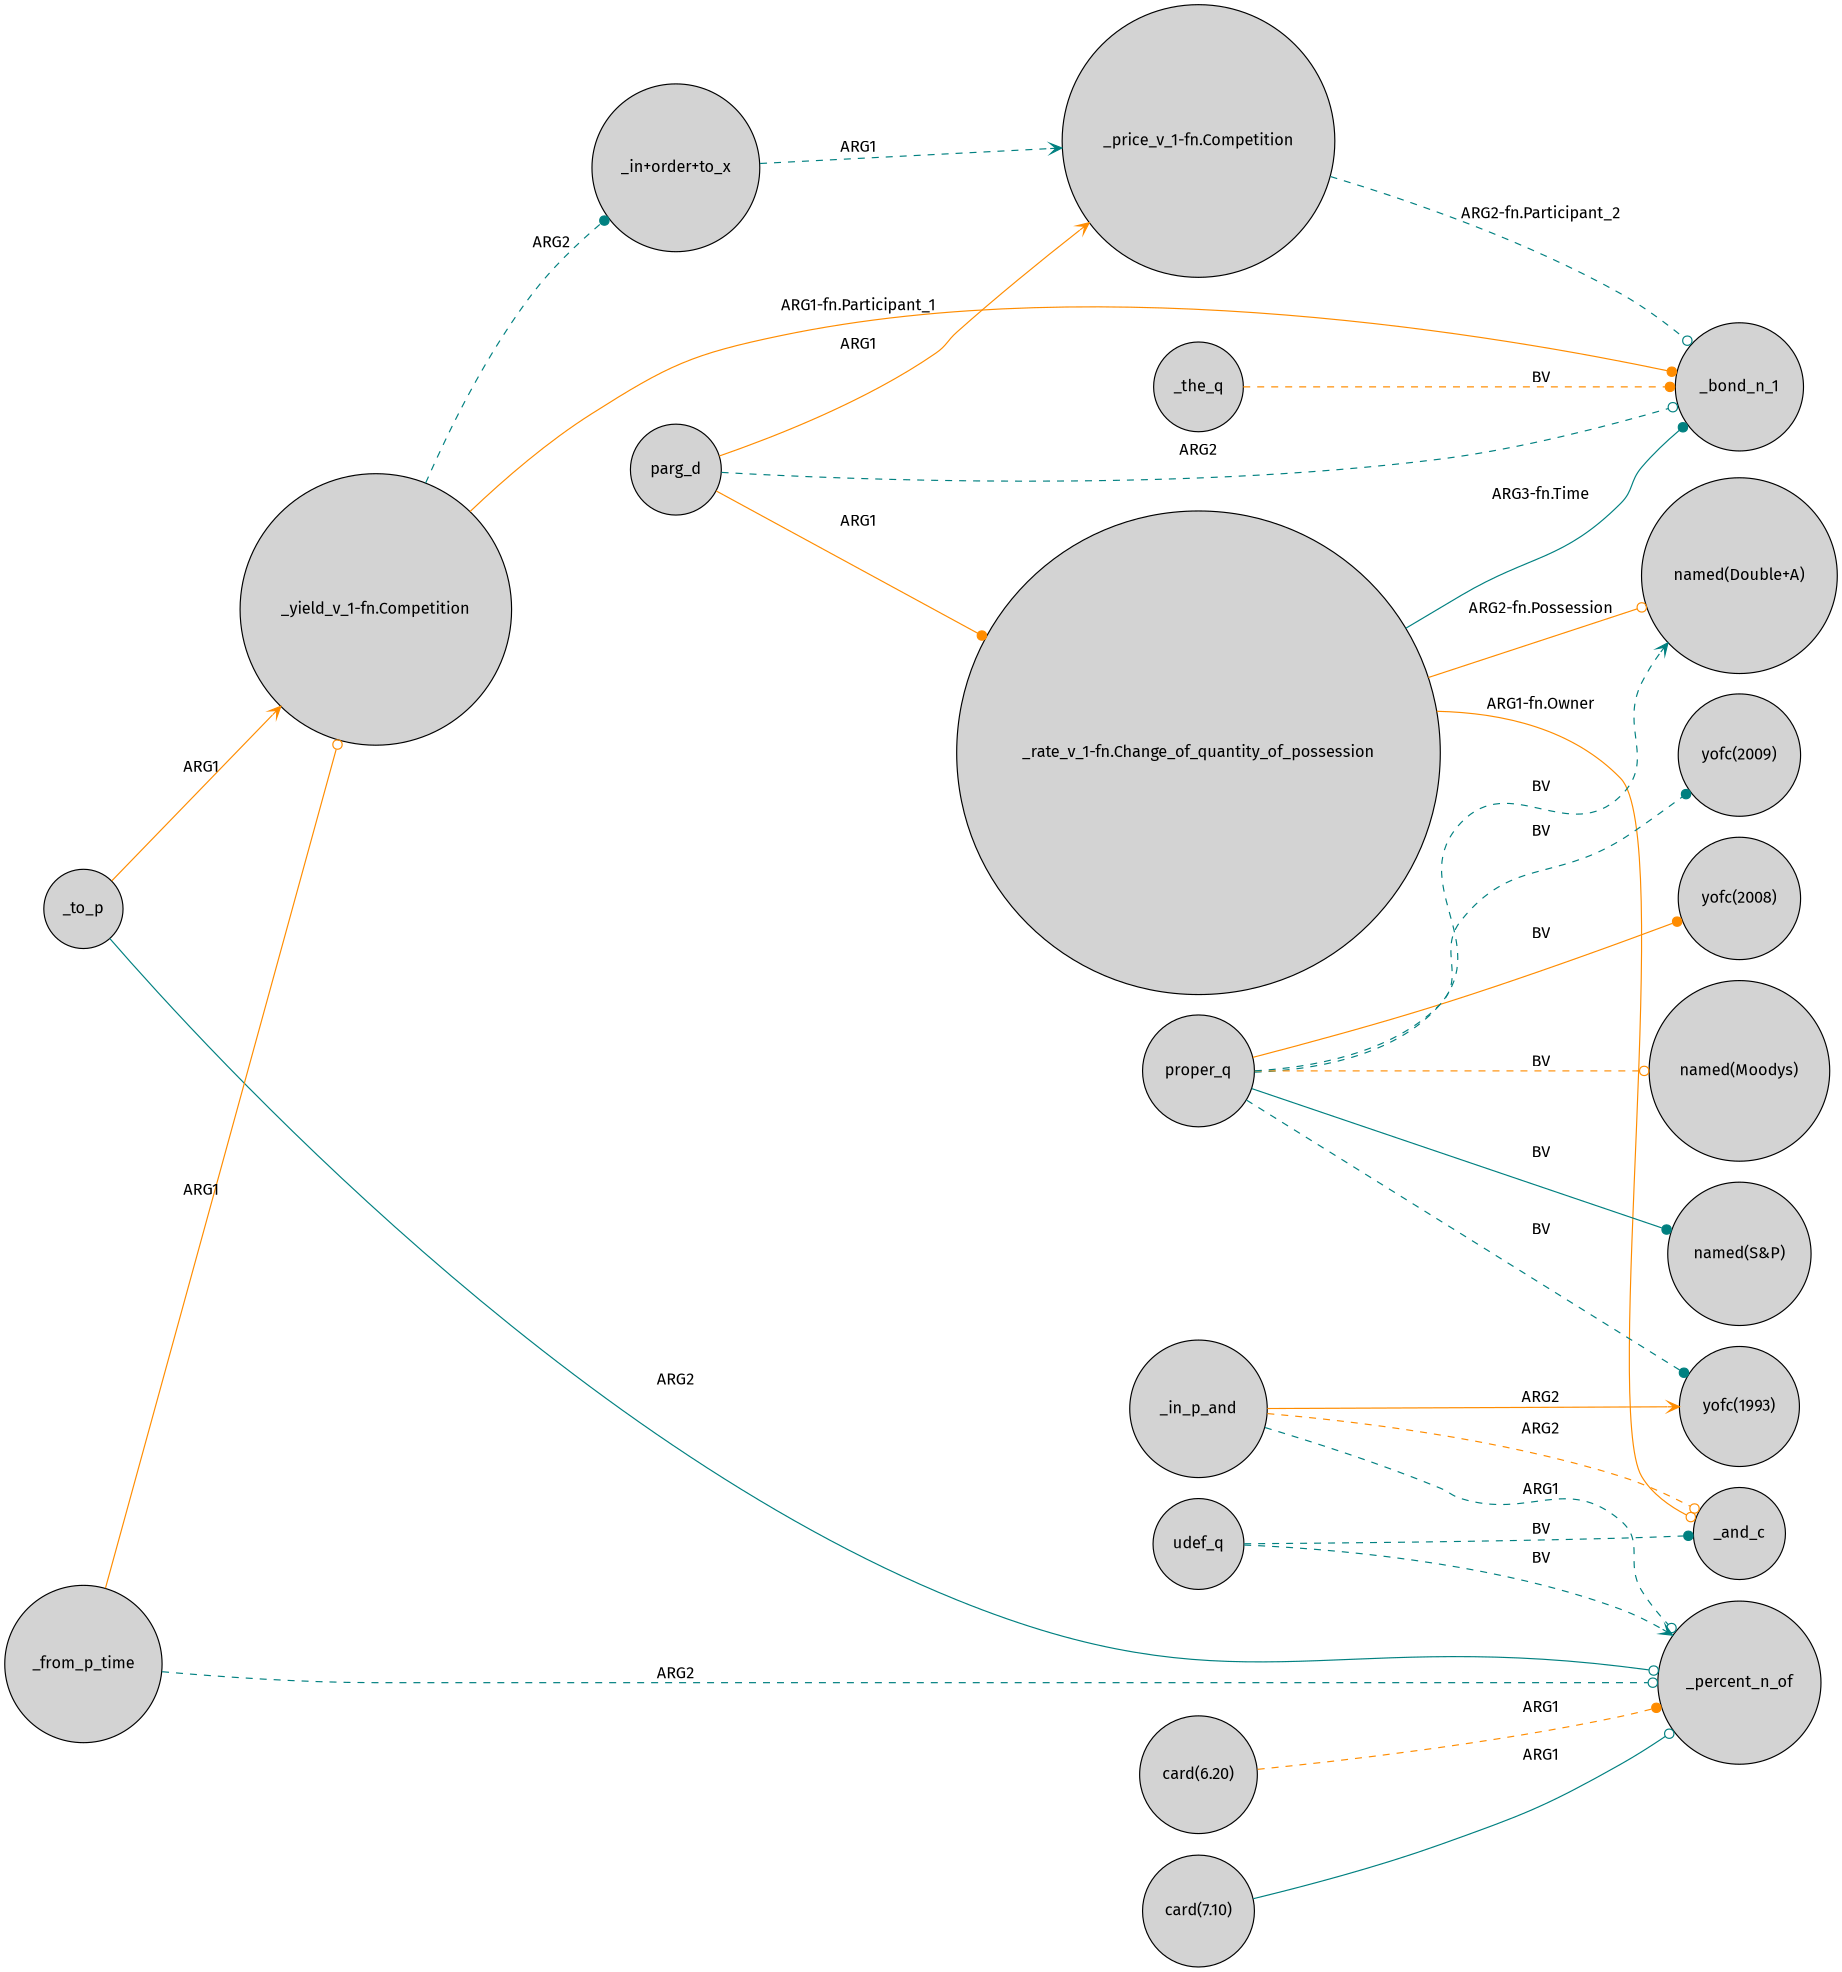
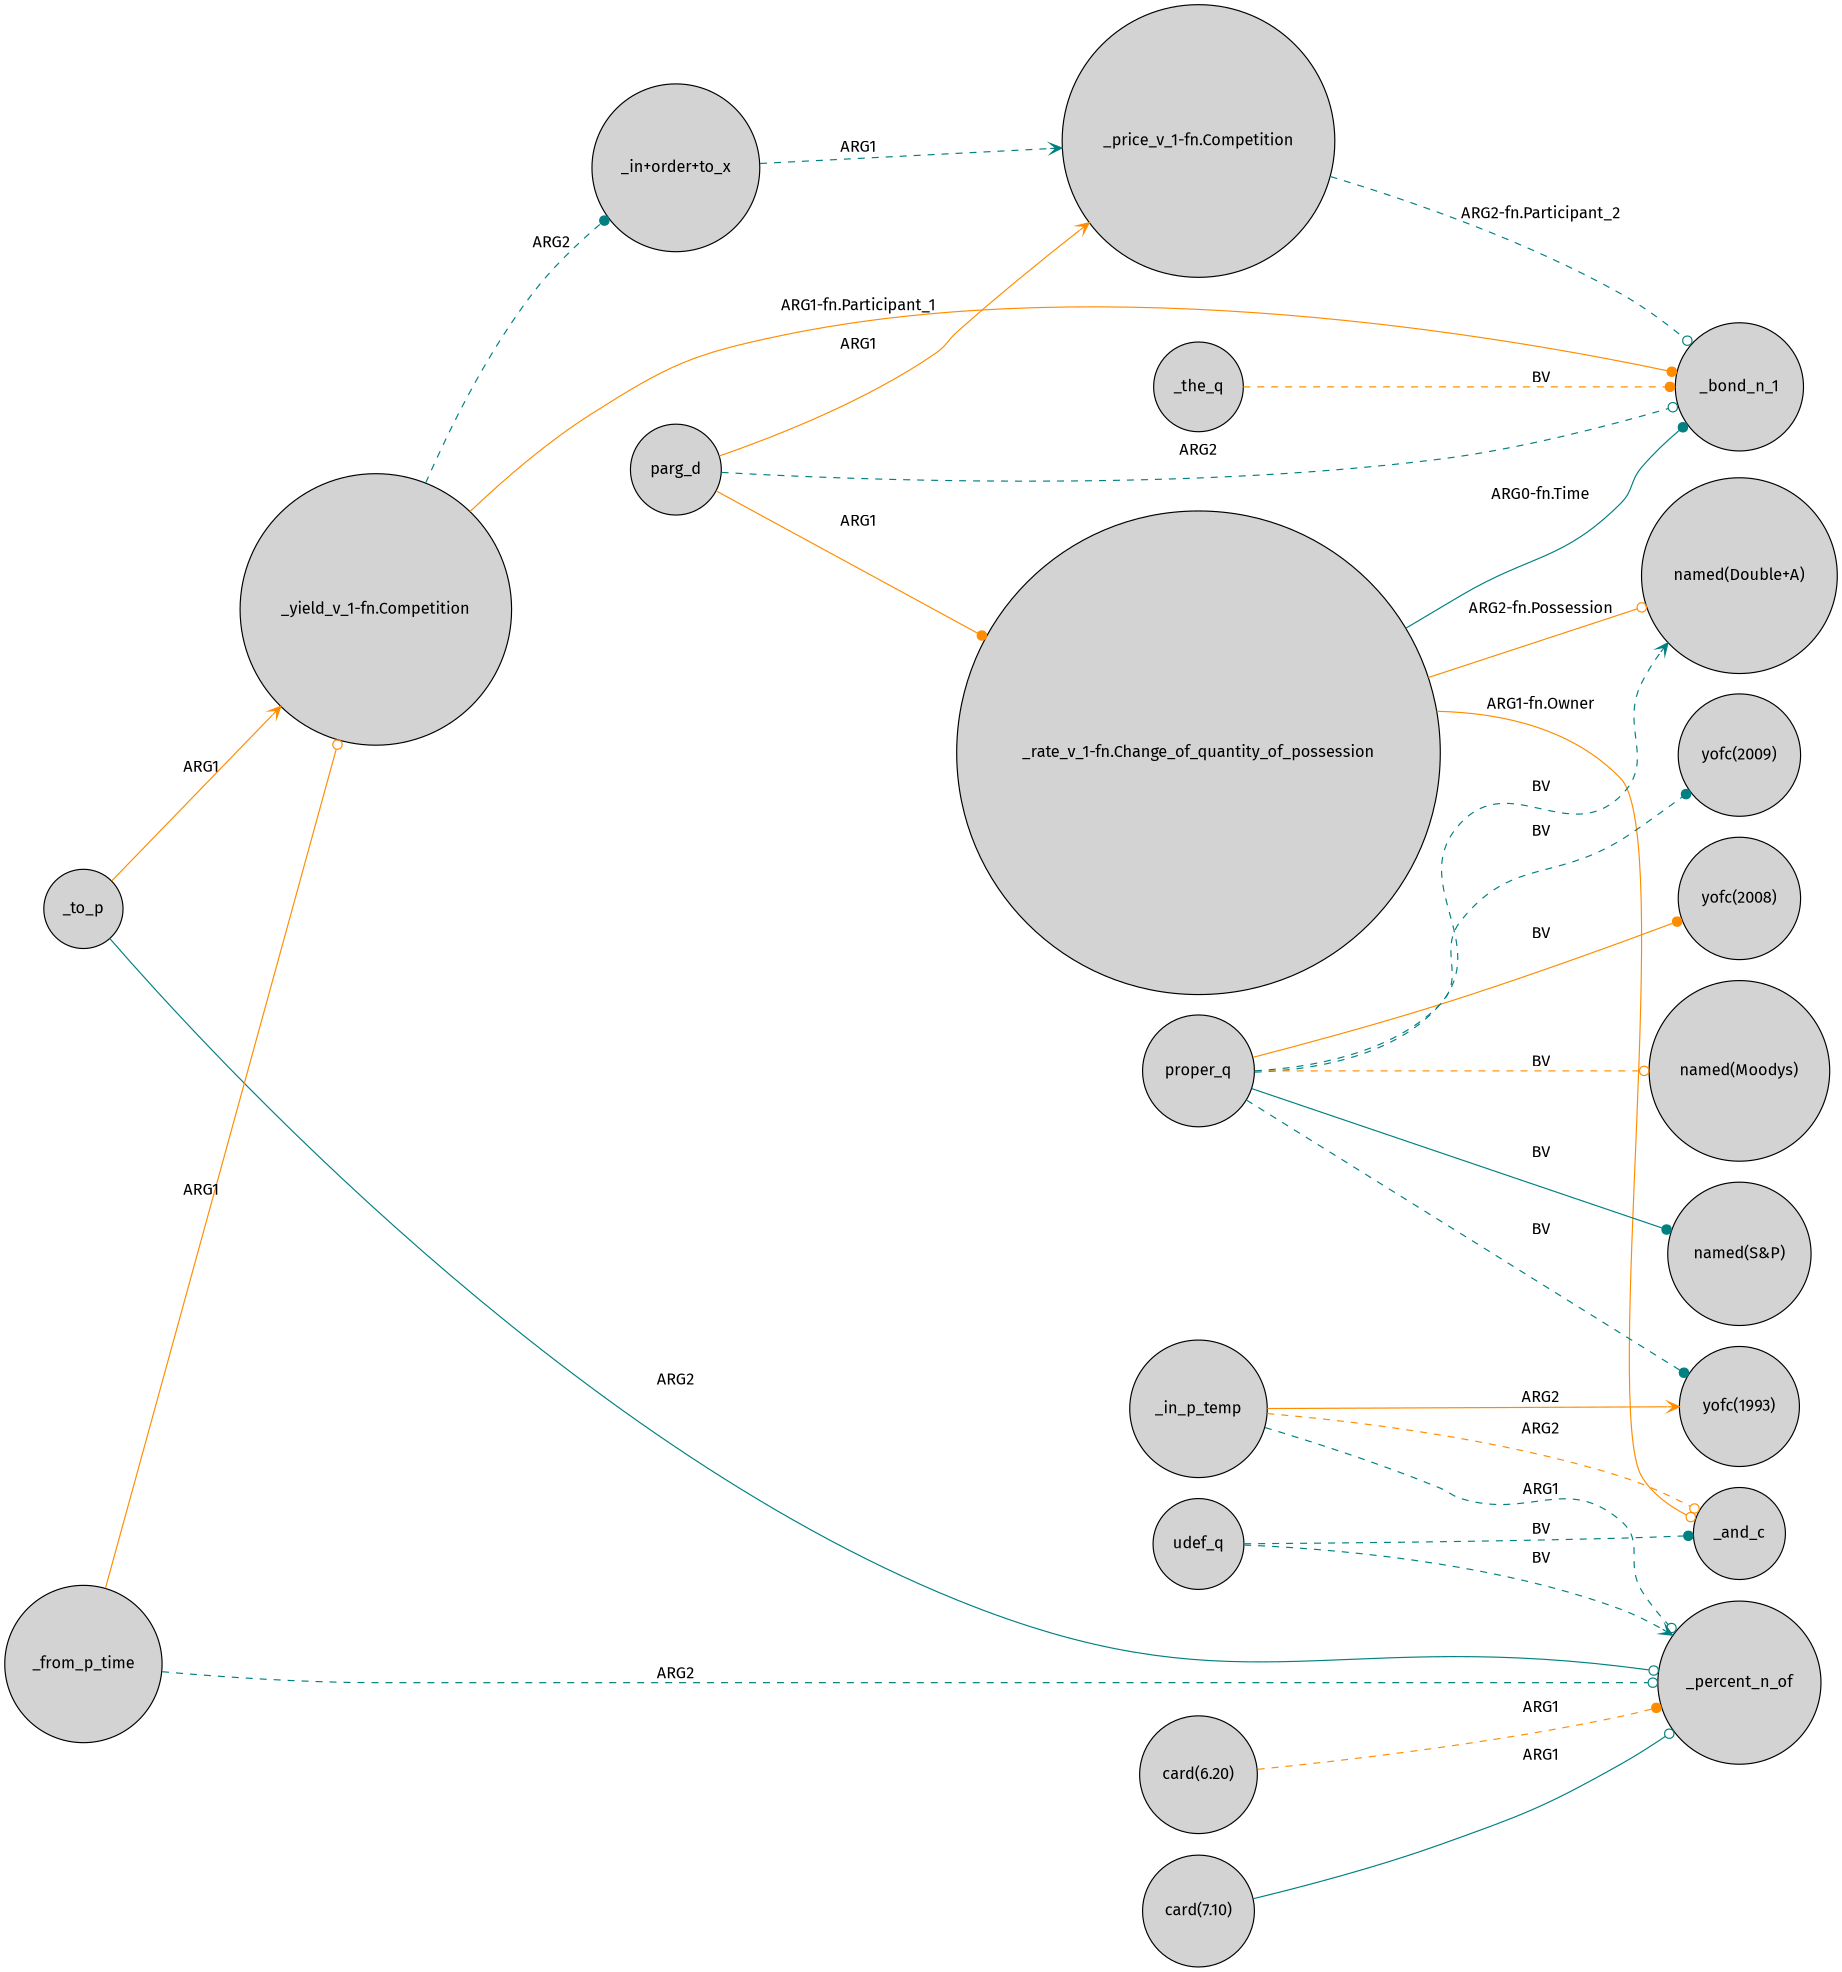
(1541, 495) -> (1541, 495)
(1198, 1409) -> (1198, 1409)
